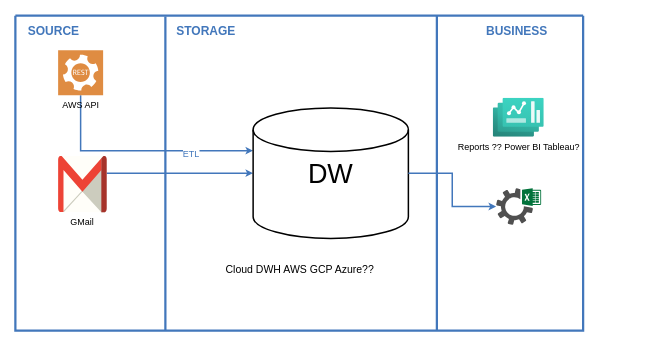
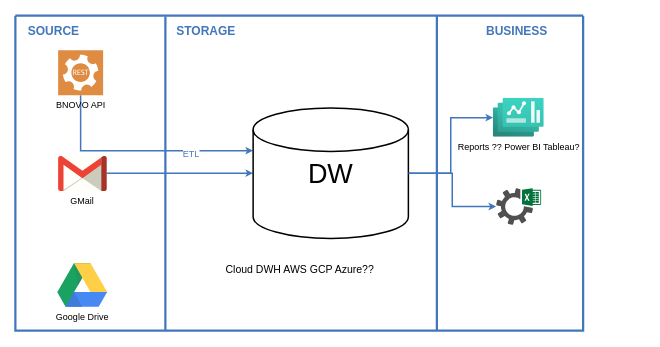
(81, 106) -> (81, 106)
none -> (451, 125)
(82, 184) -> (82, 173)
none -> (82, 285)
